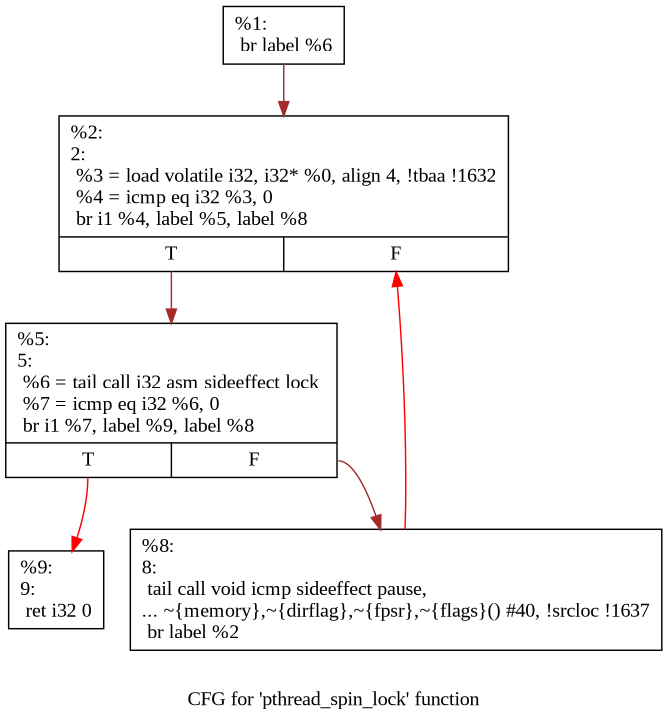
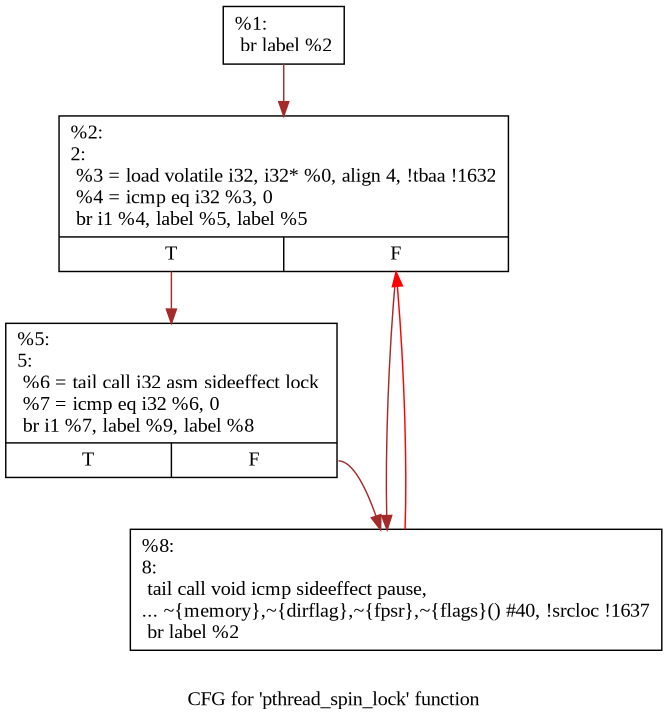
(284, 45) -> (284, 45)
(189, 219) -> (189, 219)
none -> (388, 393)
(56, 590) -> none
